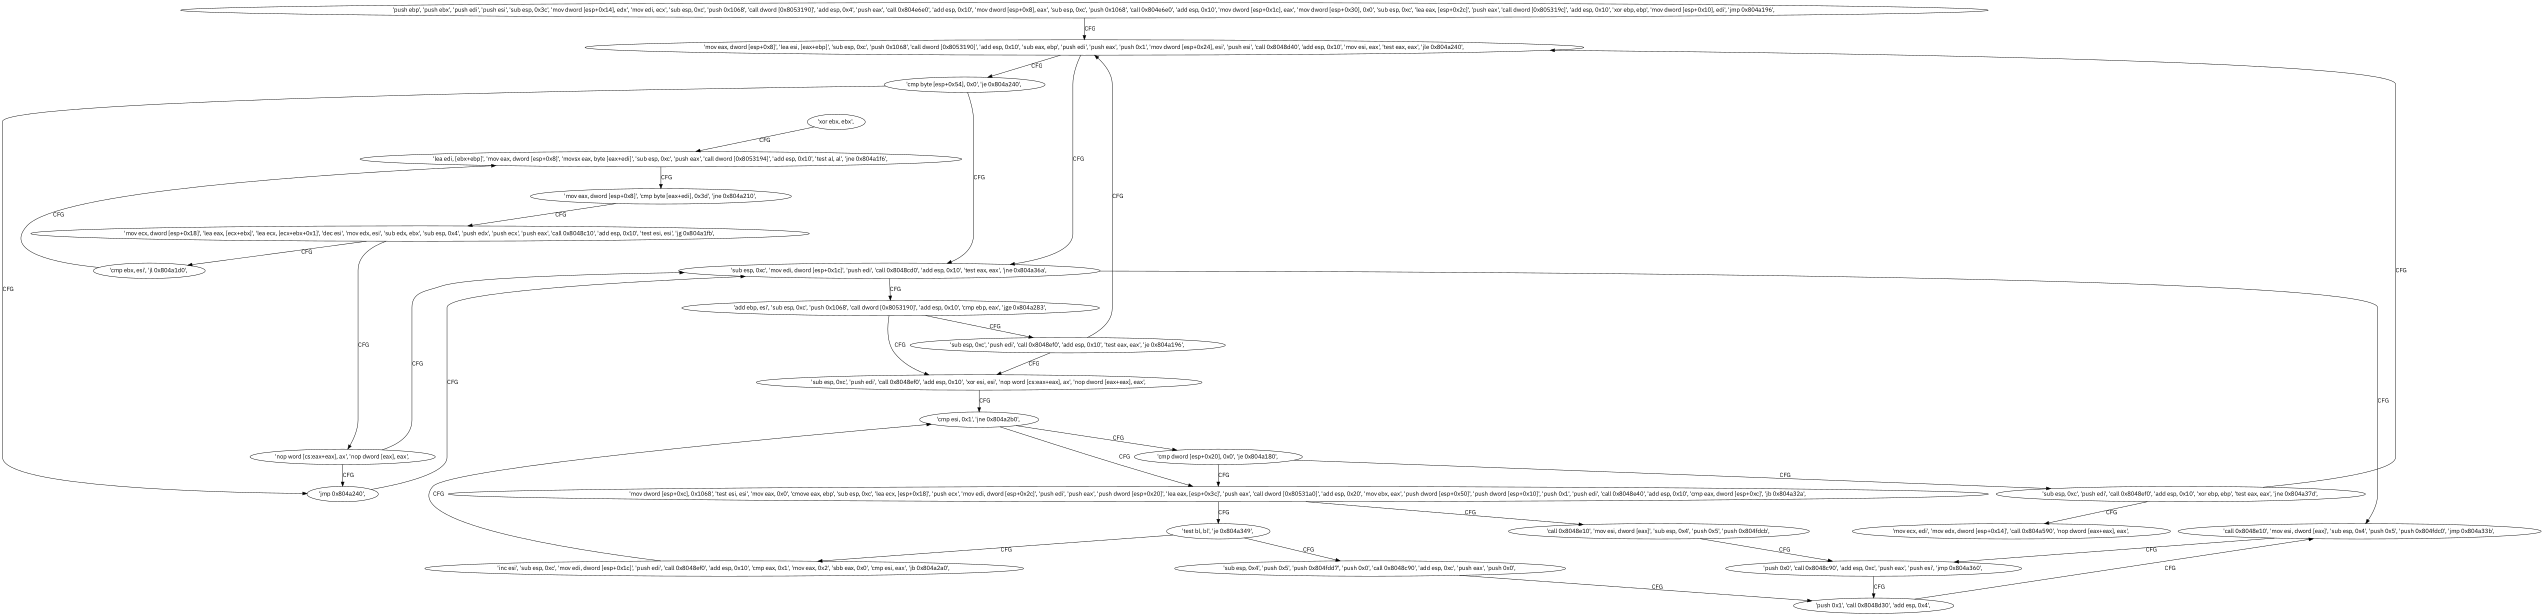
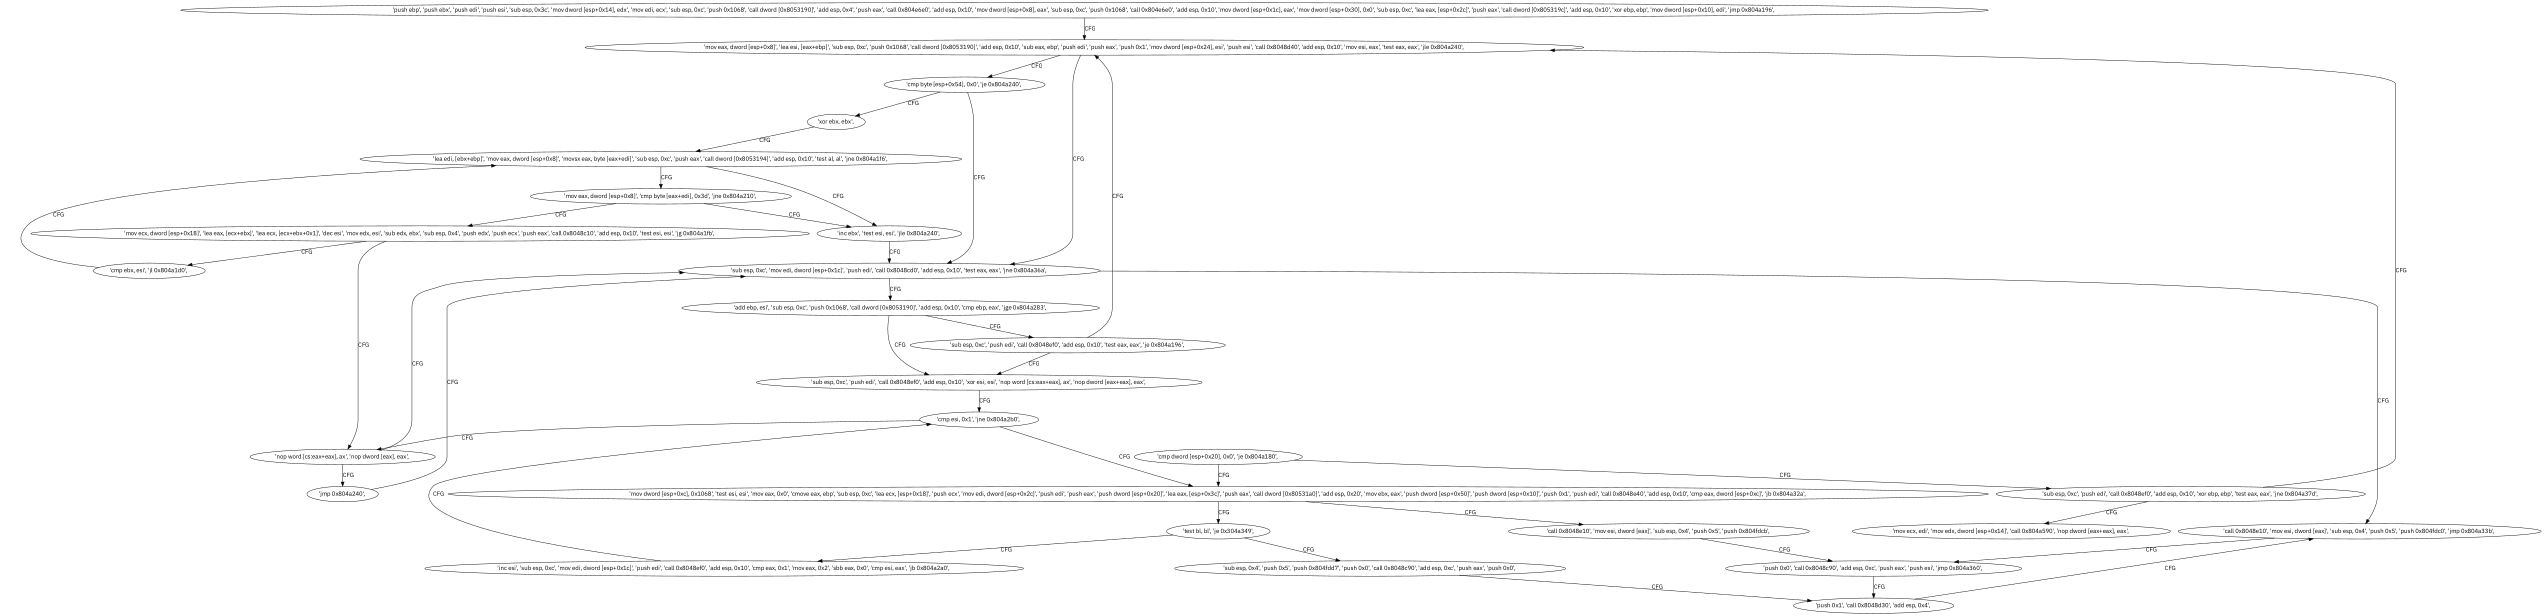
(122, 106) -> (900, 103)
none -> (889, 234)
(1094, 438) -> (650, 426)
(1218, 531) -> (1218, 531)
